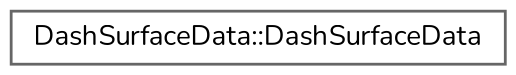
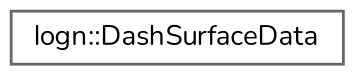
(258, 38) -> (177, 38)
